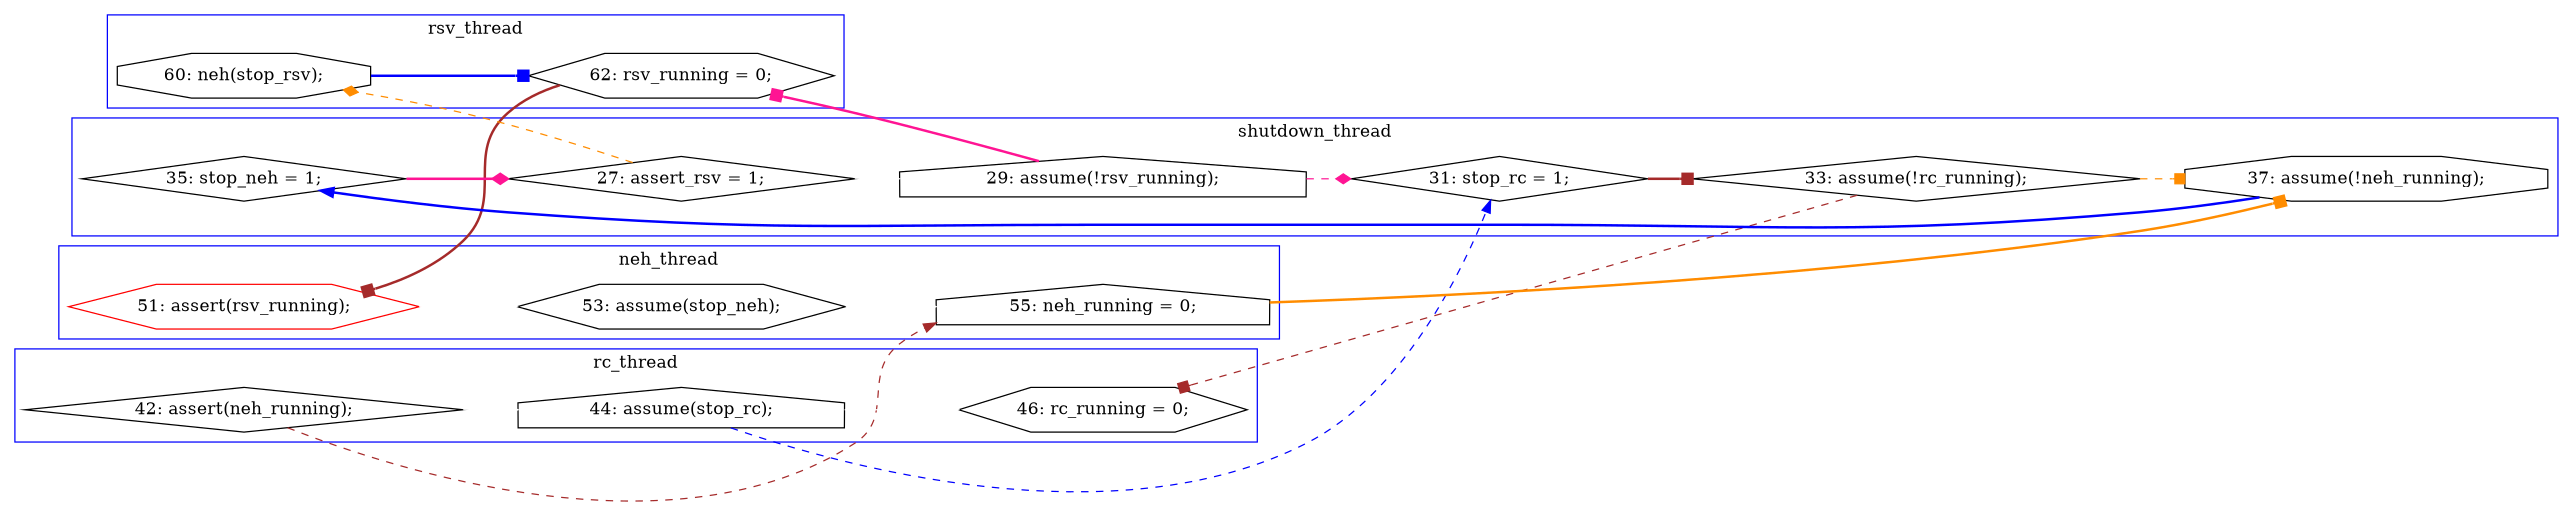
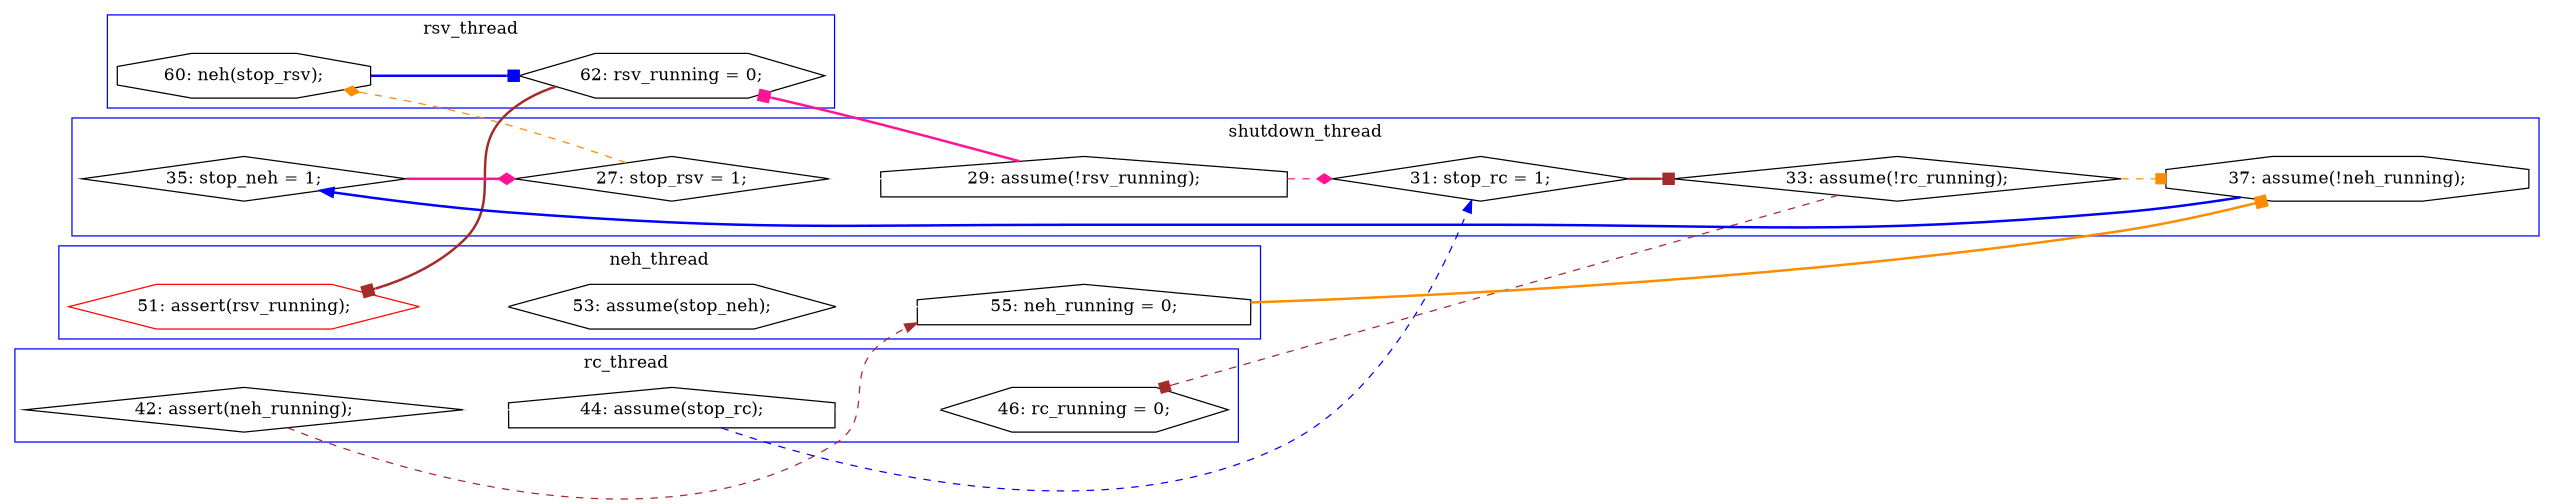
(681, 179) -> (672, 179)
